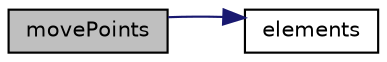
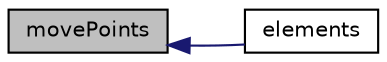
(196, 17) -> (217, 45)
